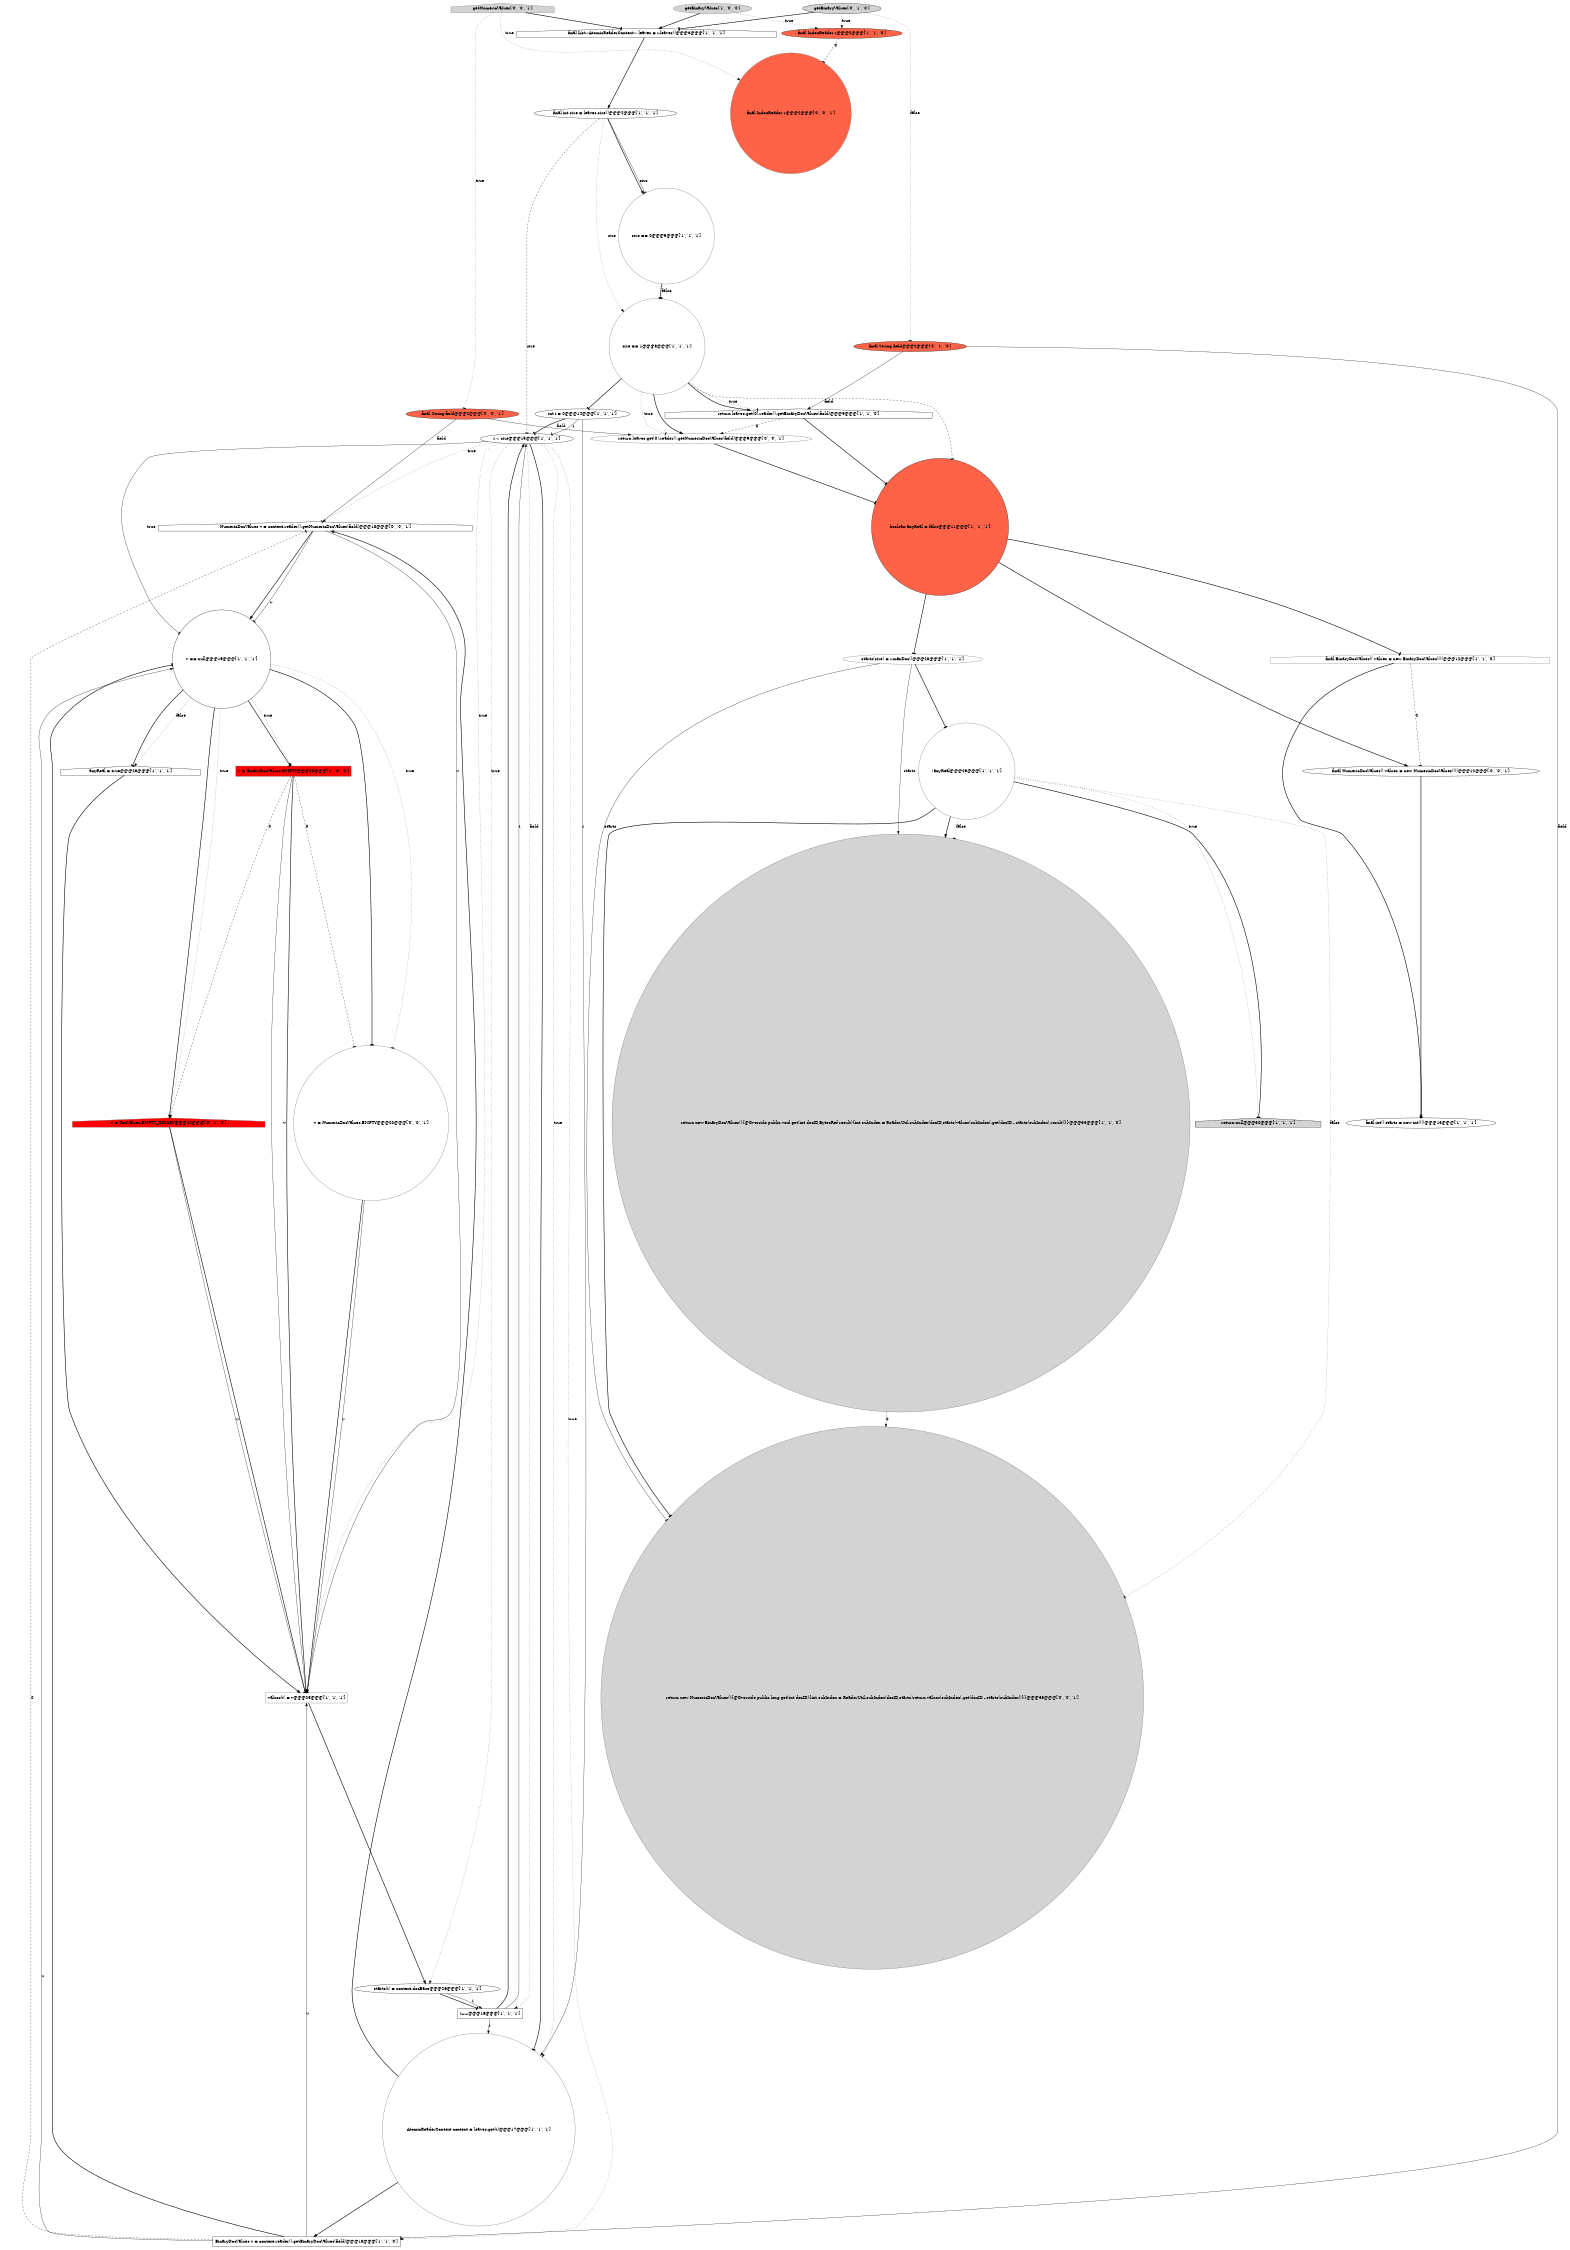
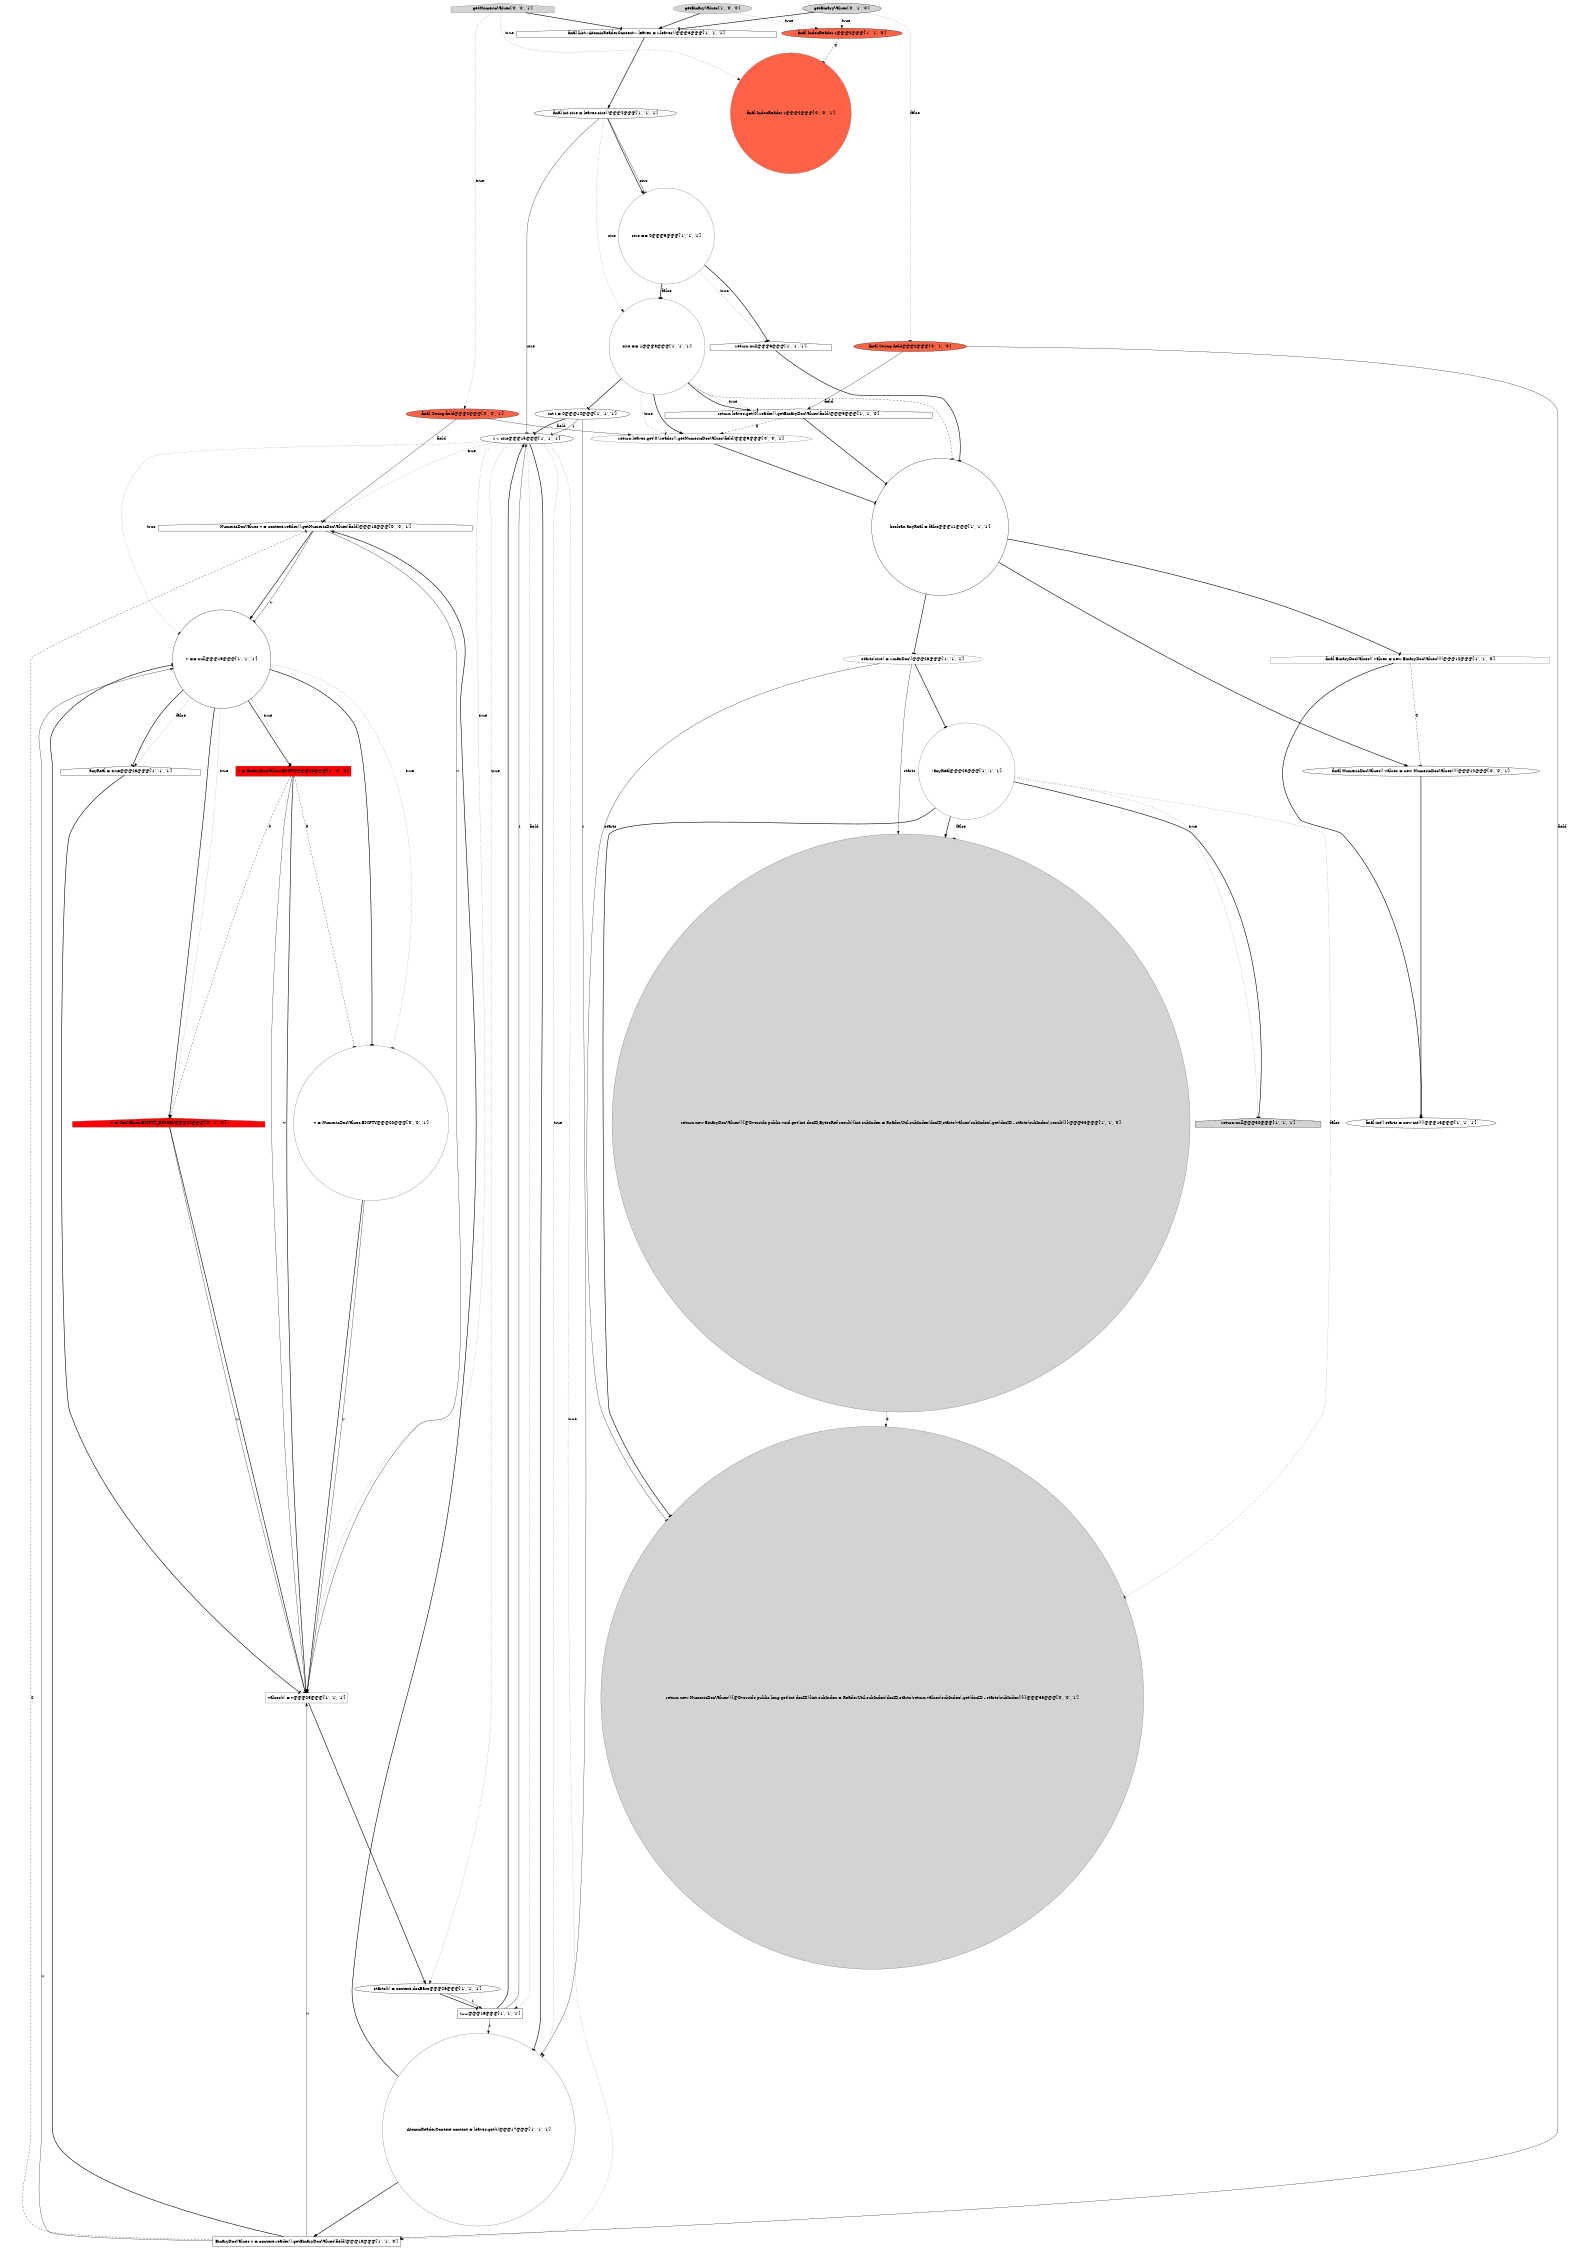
(476, 206) -> (476, 206)
(527, 263) -> (527, 263)
none -> (771, 346)
(218, 450) -> (218, 450)
(940, 527) -> (940, 527)
(63, 1265) -> (63, 1265)
